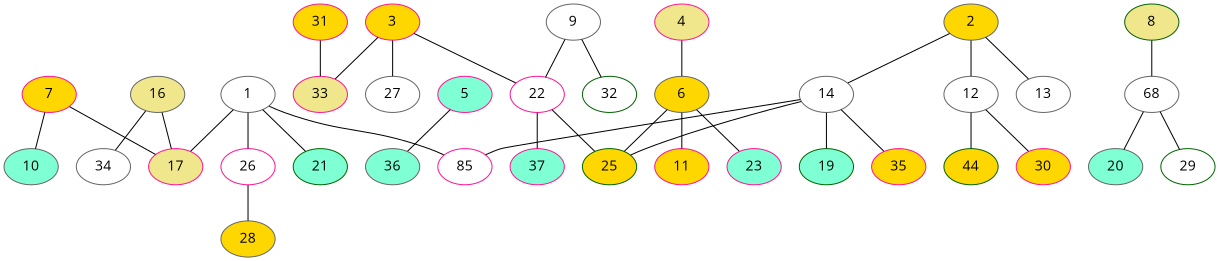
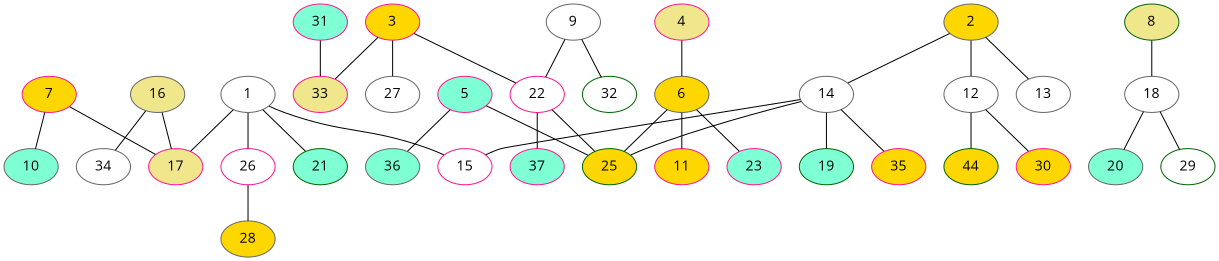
(320, 22) -> (320, 22)
(1152, 94) -> (1152, 94)
none -> (530, 127)
(465, 167) -> (465, 167)
